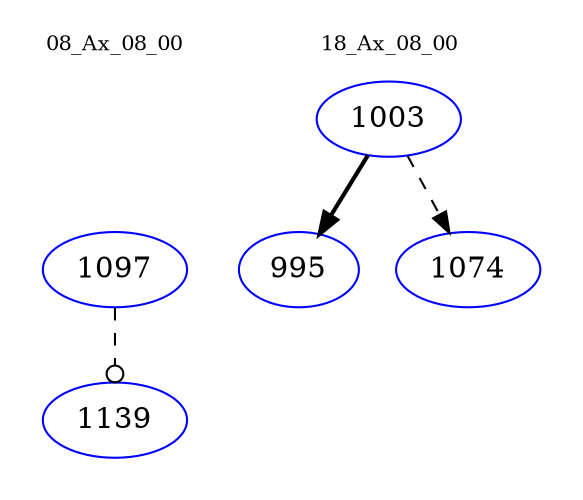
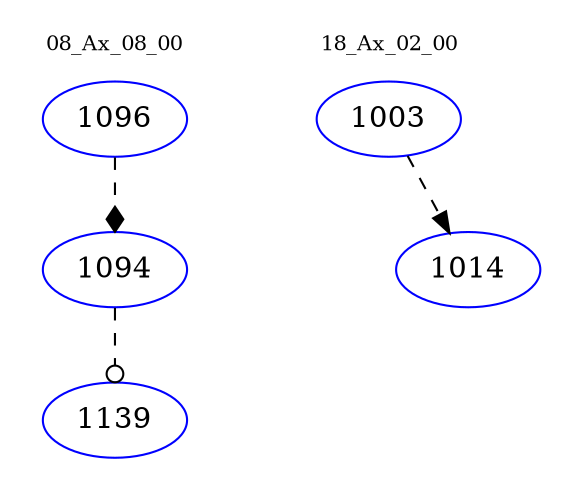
(390, 45) -> (390, 45)
none -> (115, 119)
(115, 270) -> (115, 270)
(299, 270) -> none
(468, 270) -> (468, 270)
